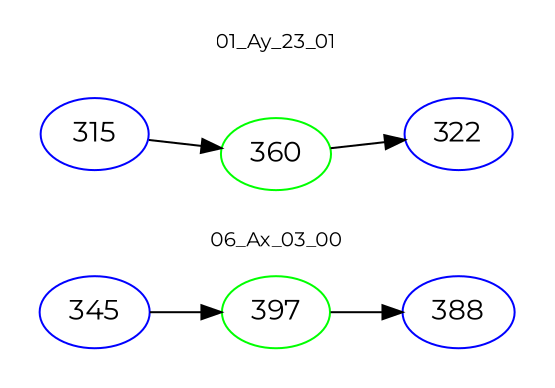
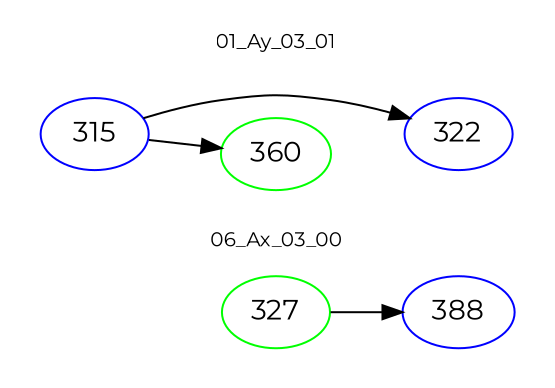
(277, 43) -> (277, 43)
(358, 145) -> (266, 96)
(95, 312) -> none
(276, 312) -> (276, 312)
